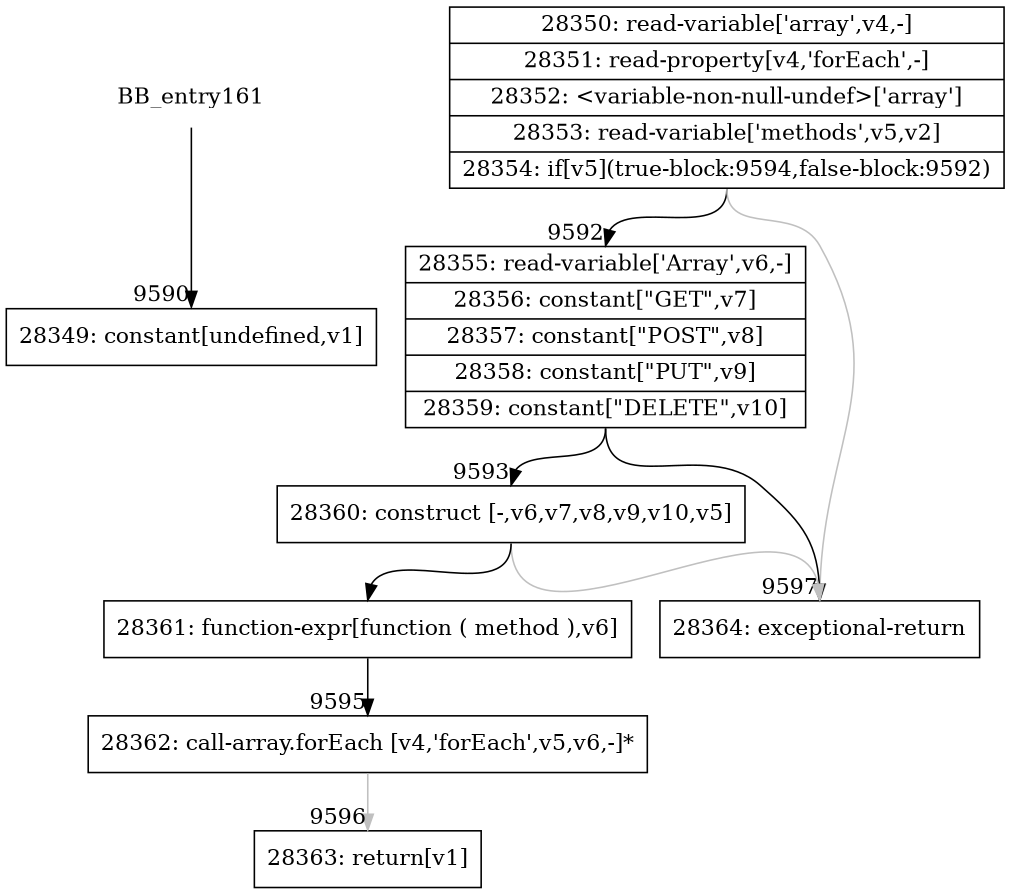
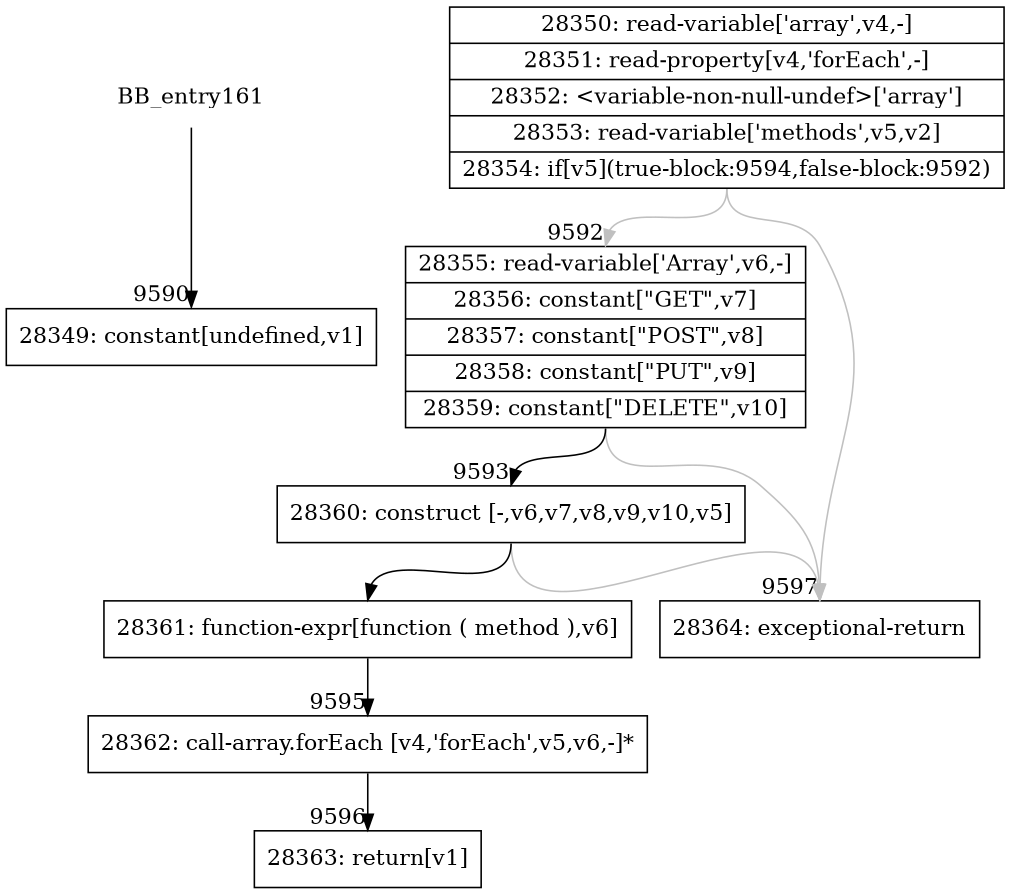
(674, 218) -> (674, 218)
(733, 471) -> (733, 471)
(368, 794) -> (368, 794)
